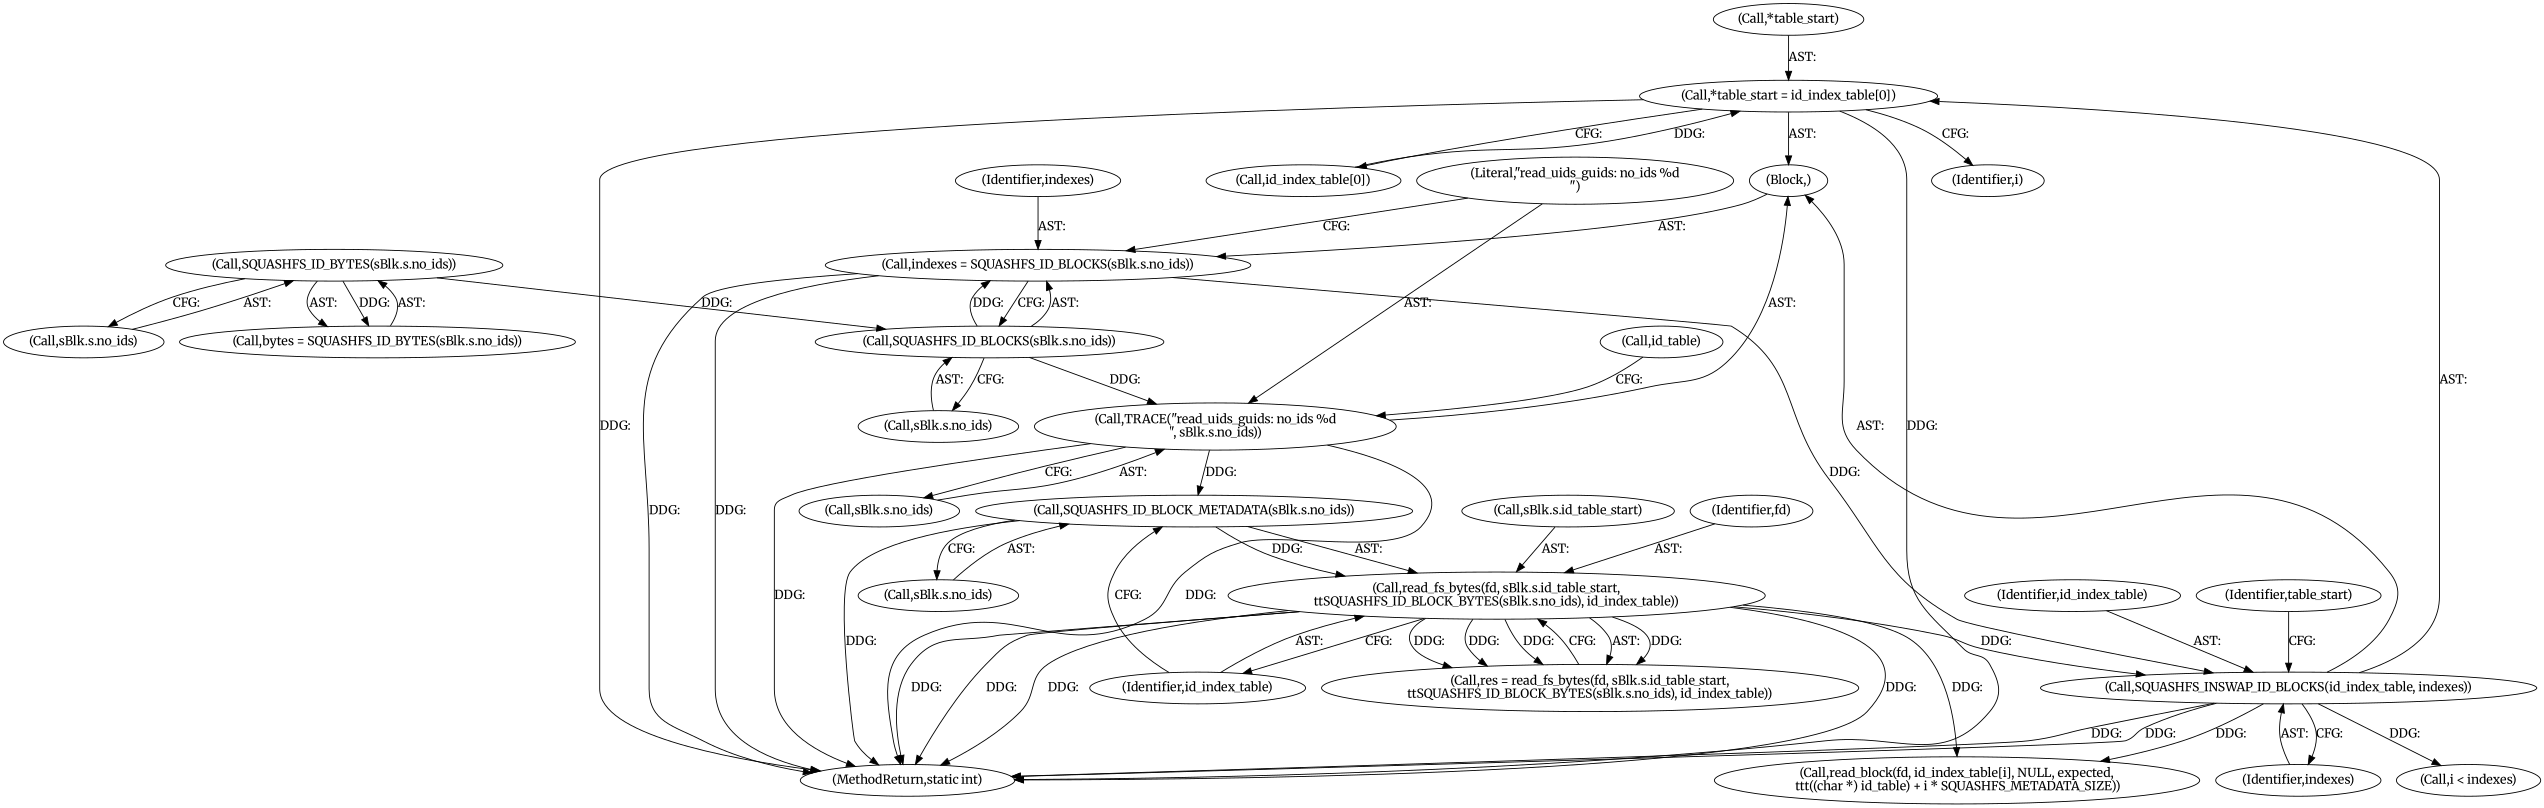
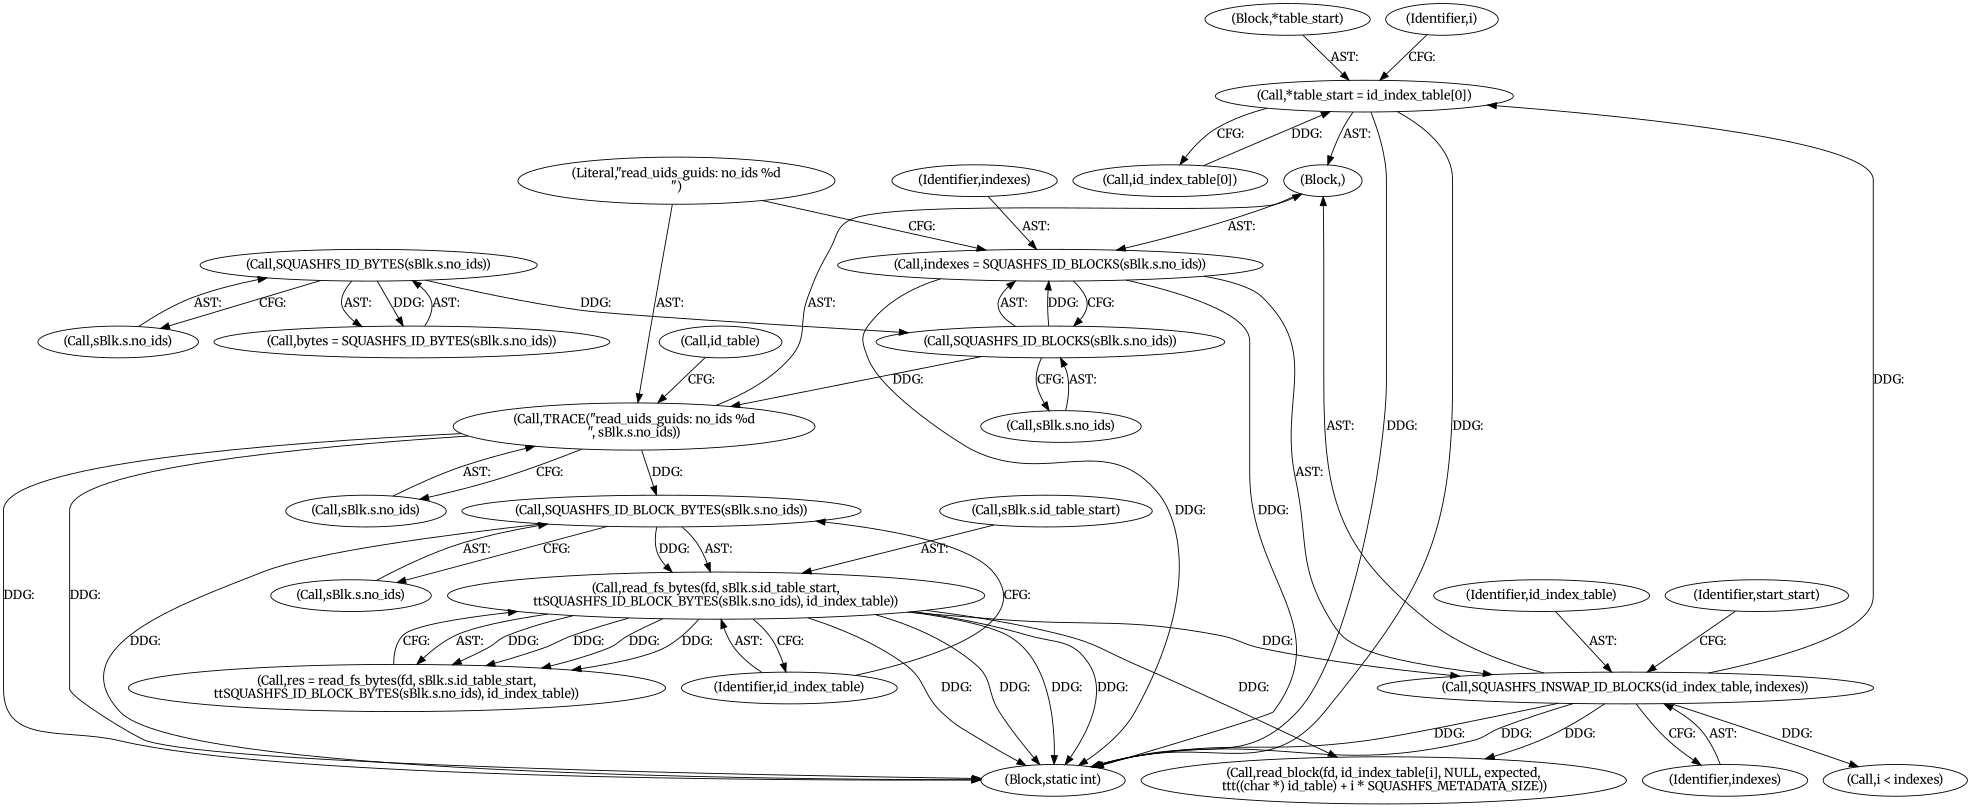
(1789, 19) -> (1288, 19)
(1919, 128) -> (1407, 54)
(2455, 380) -> (1890, 380)
(1846, 473) -> (1311, 473)
(1194, 511) -> (661, 511)
(1752, 511) -> none
(2289, 596) -> (1757, 596)
(908, 780) -> (1053, 780)
